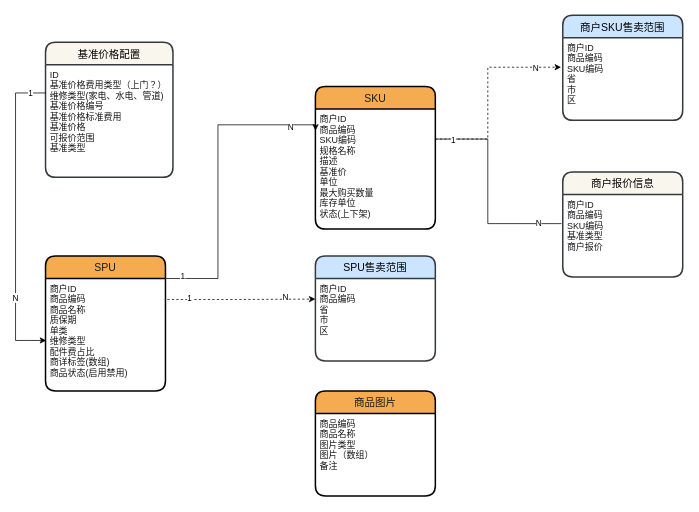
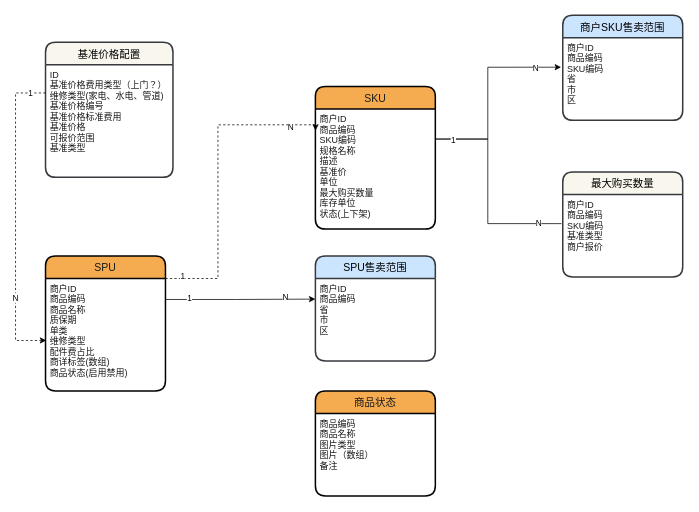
(488, 68) -> (488, 68)
(218, 180) -> (218, 180)
(623, 184) -> (623, 184)
(15, 187) -> (15, 187)
(239, 300) -> (239, 300)
(375, 403) -> (375, 403)
